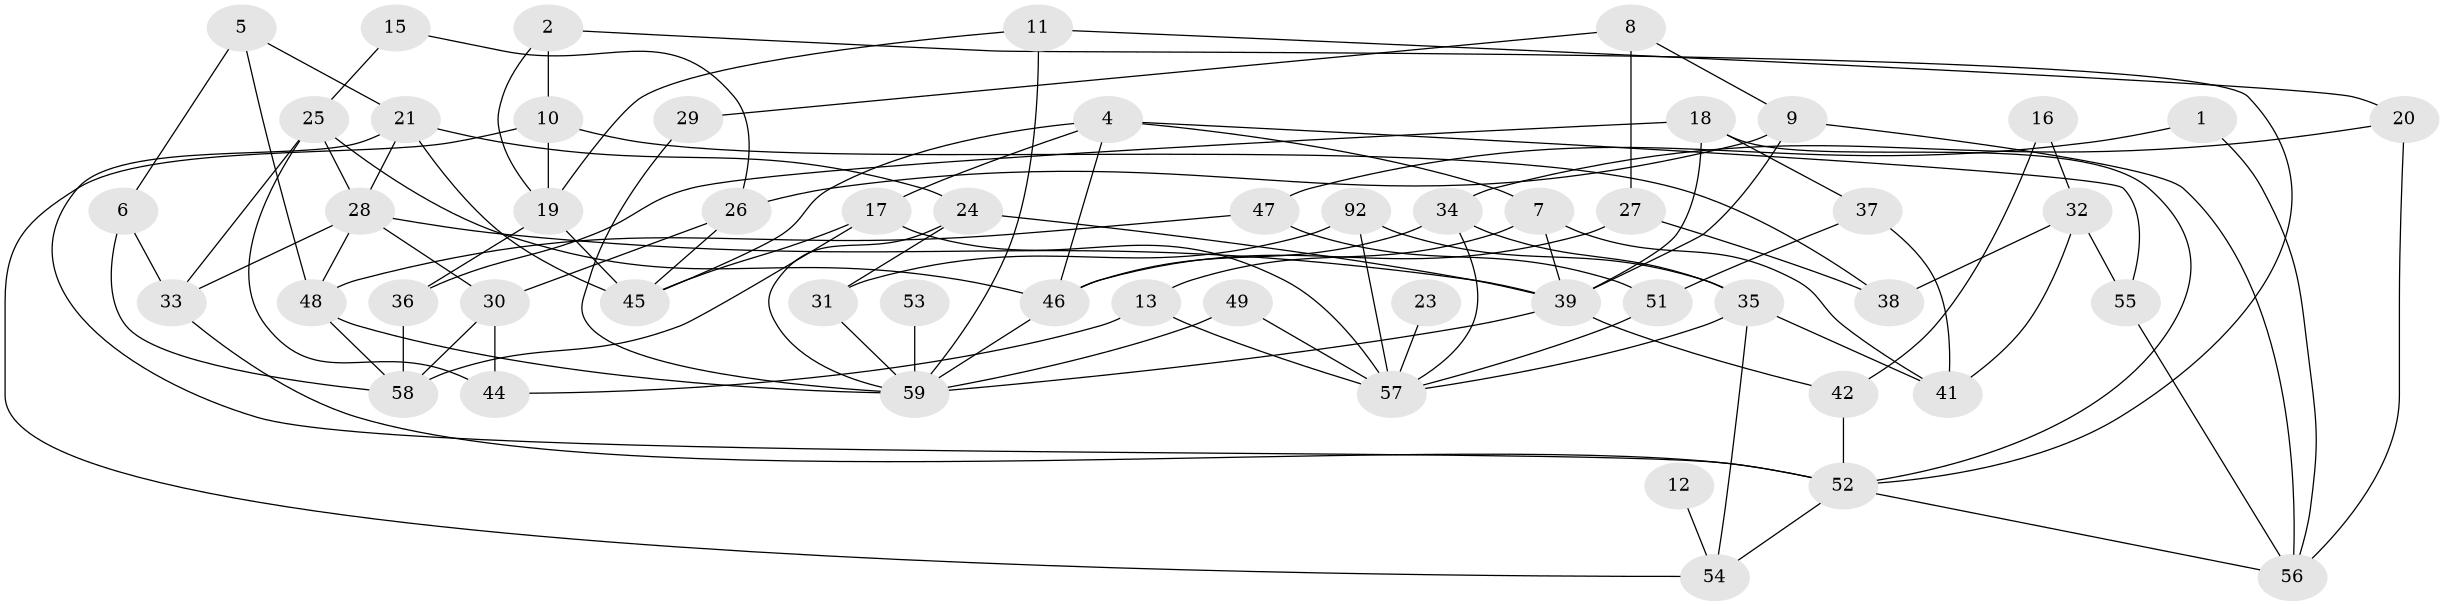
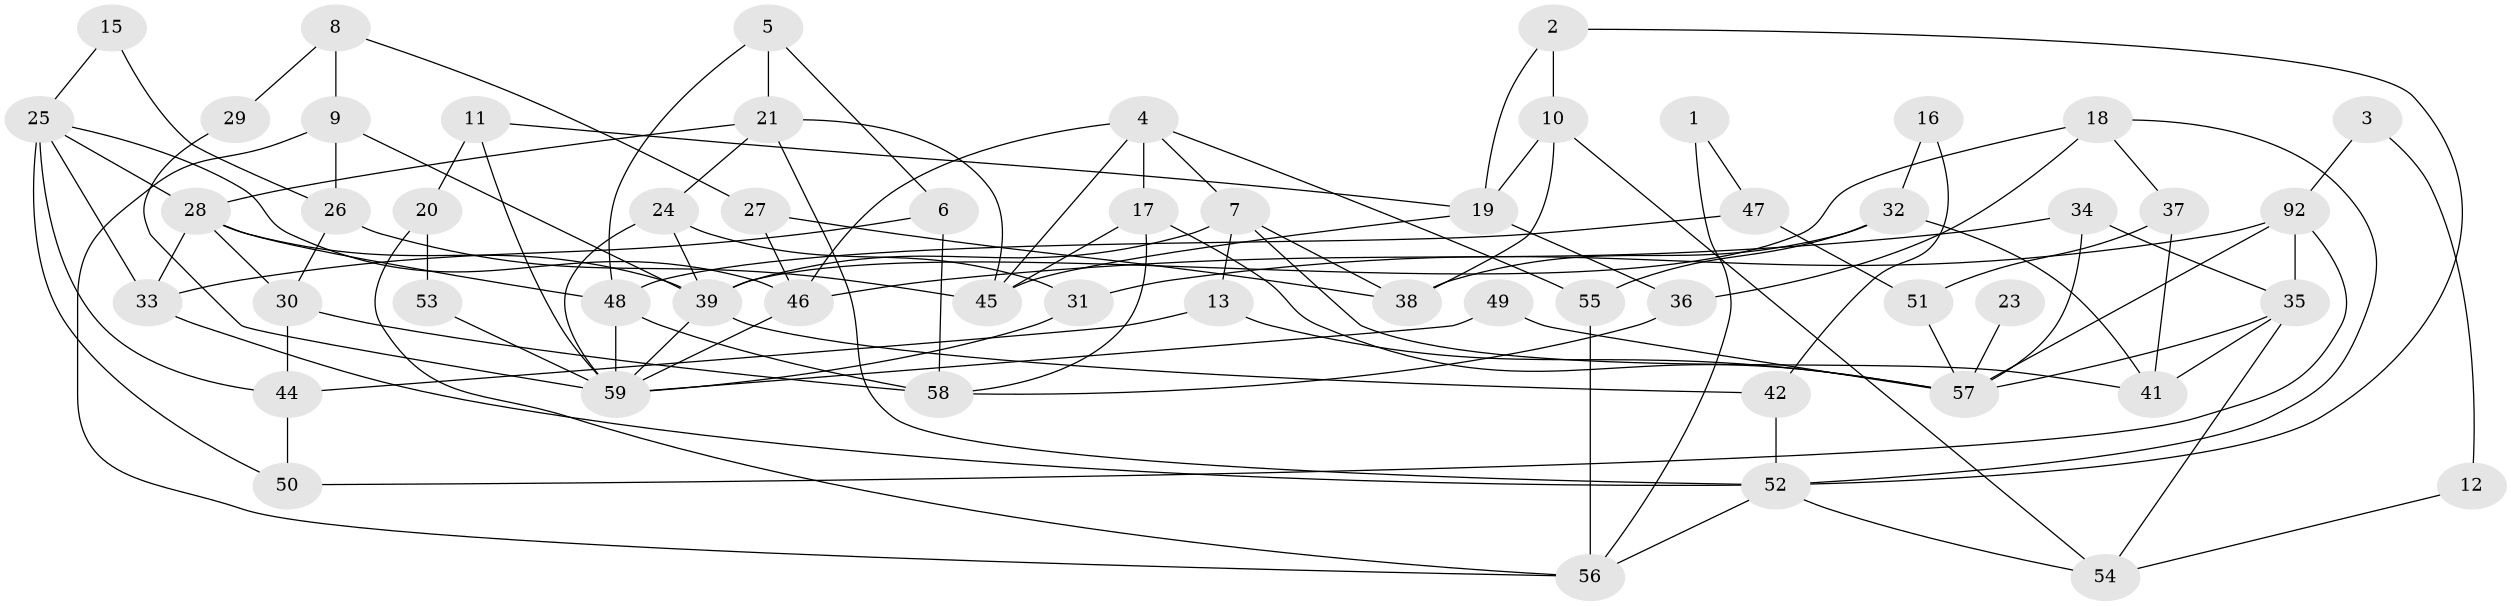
none -> (2368, 120)
(2079, 151) -> (427, 257)
none -> (1306, 249)
none -> (288, 486)
